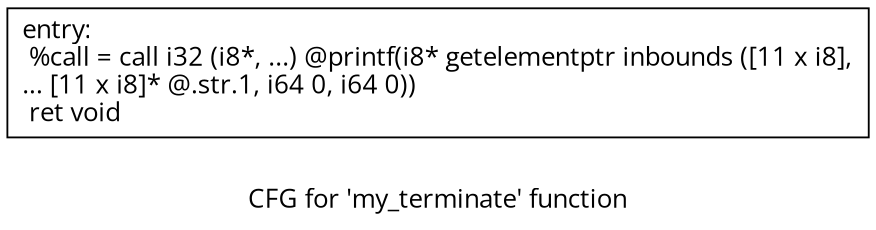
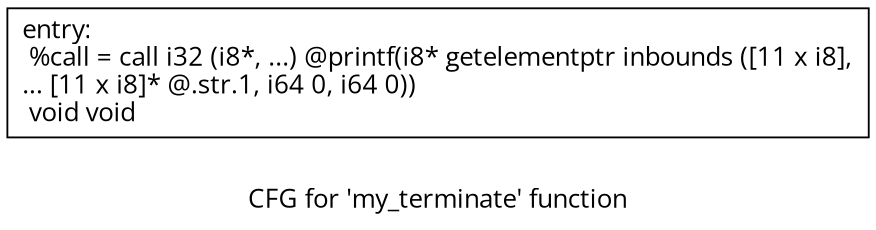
(72, 113) -> (79, 113)
